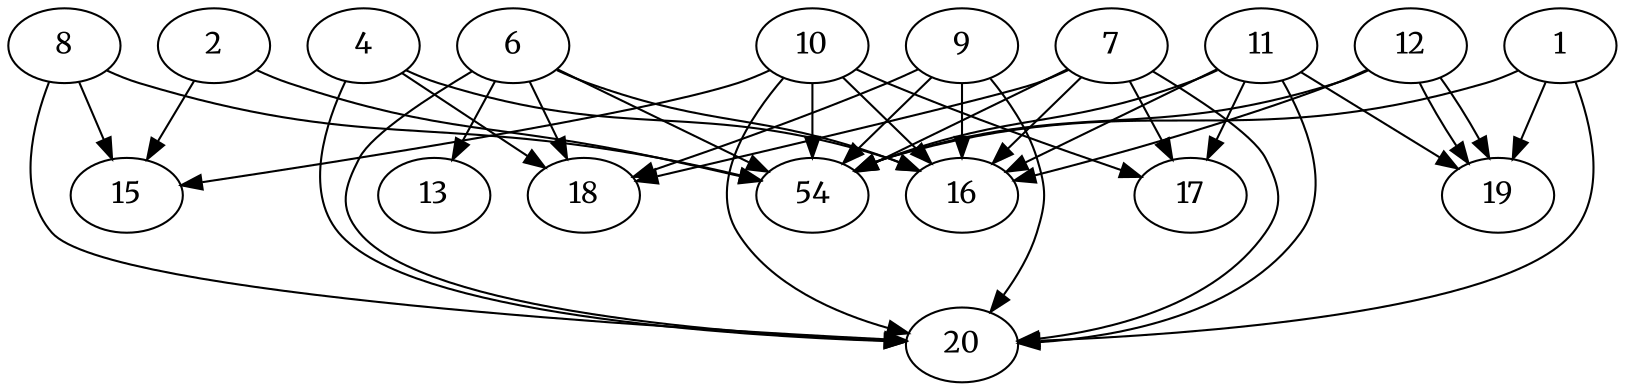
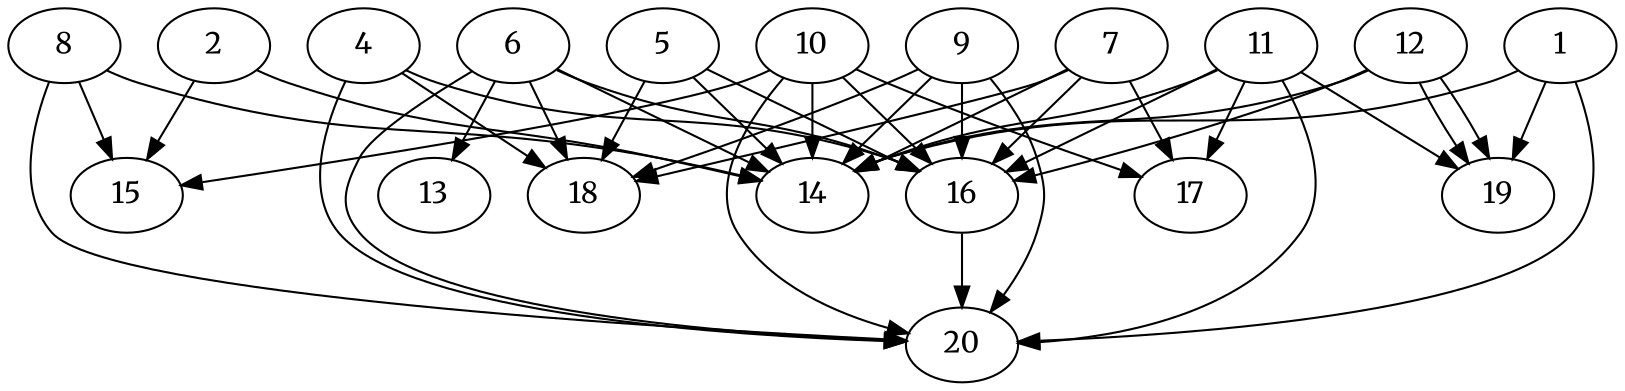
none -> (663, 46)
(812, 195) -> (812, 195)
(1254, 245) -> (962, 260)
